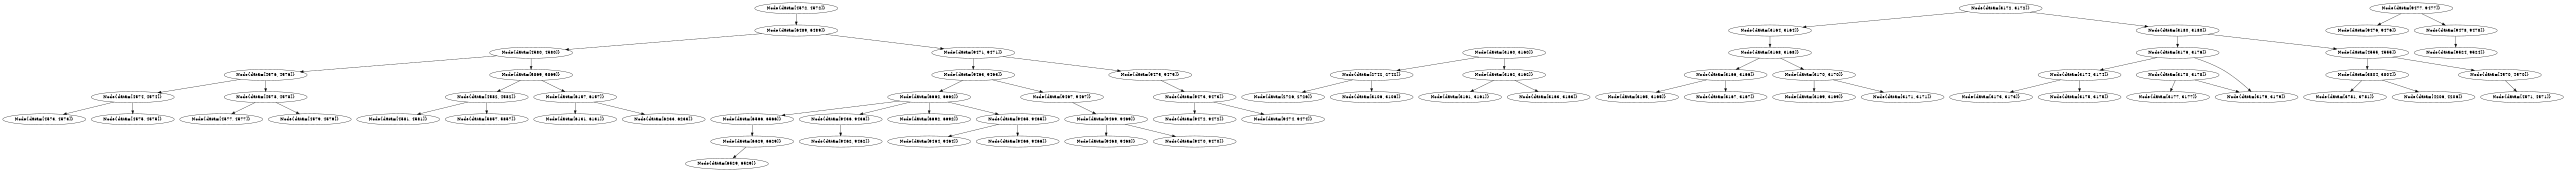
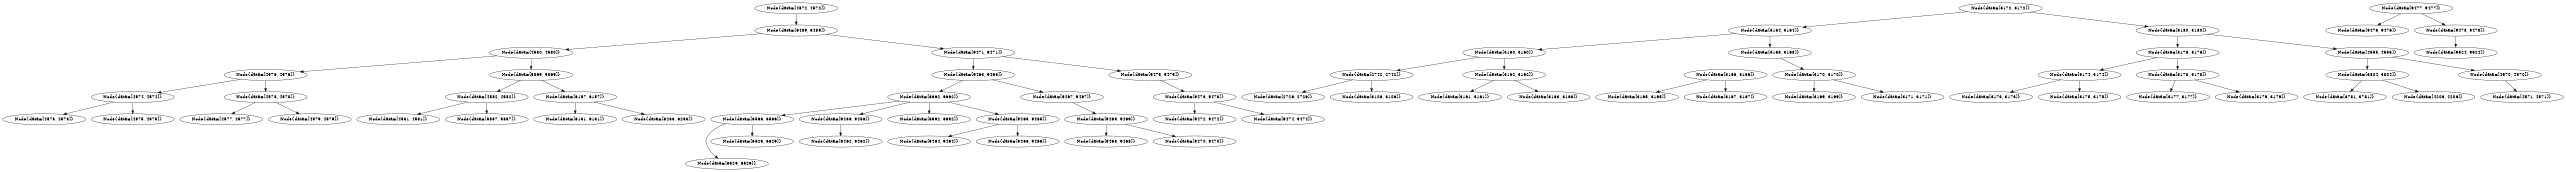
none -> (1639, 42)
(1749, 63) -> none
(2224, 70) -> (2178, 62)
(741, 152) -> (707, 137)
